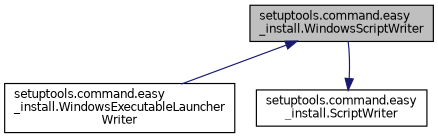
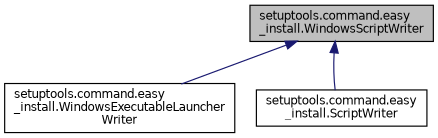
(349, 60) -> (334, 72)
